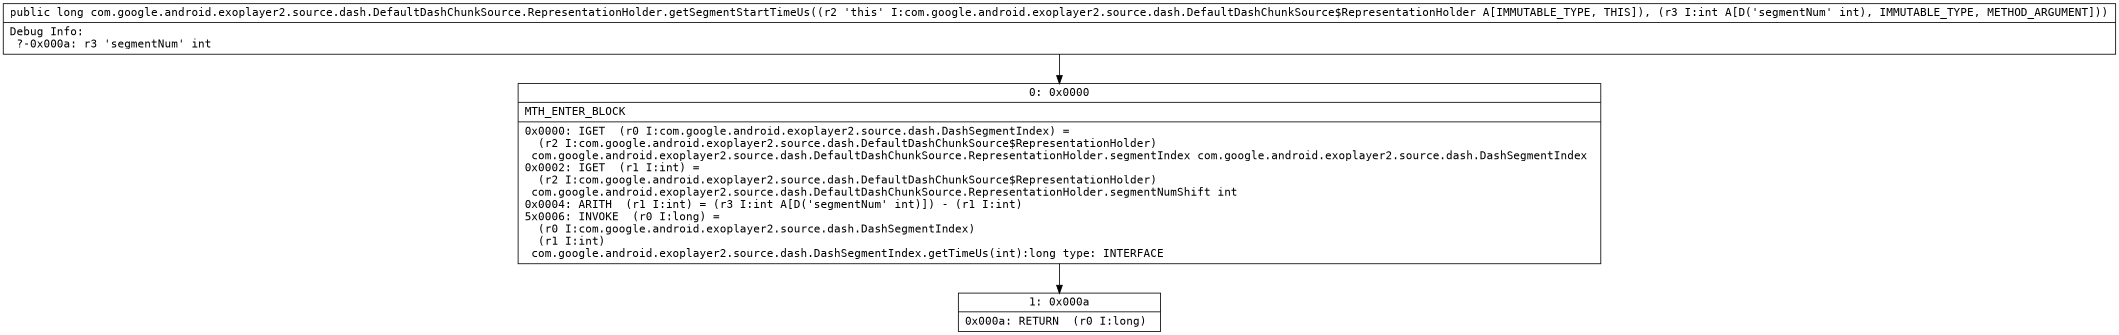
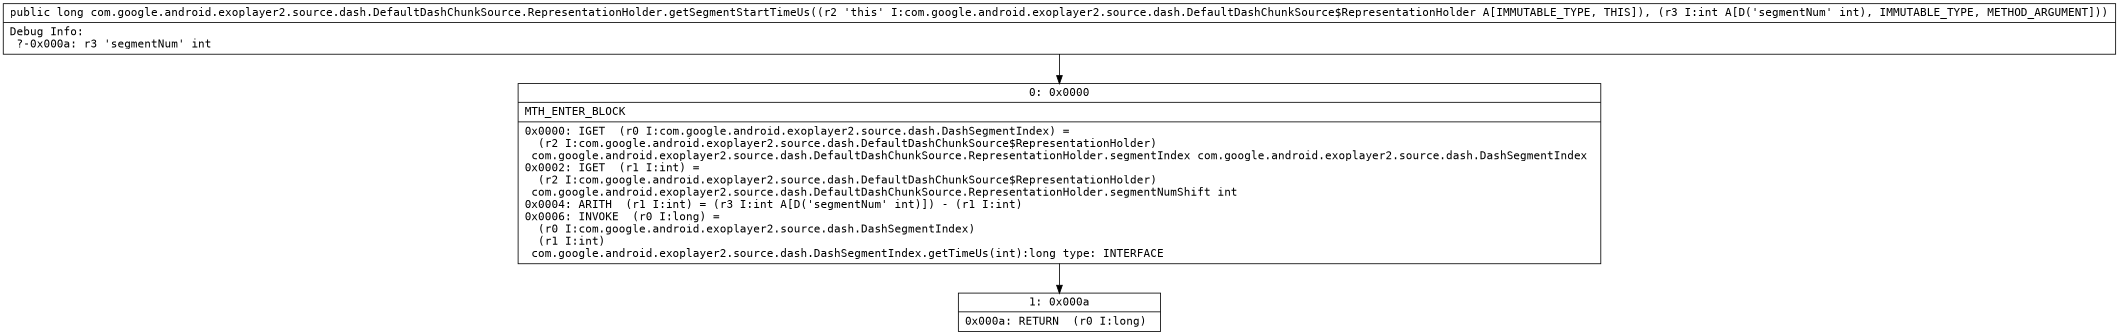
(626, 217) -> (626, 217)
